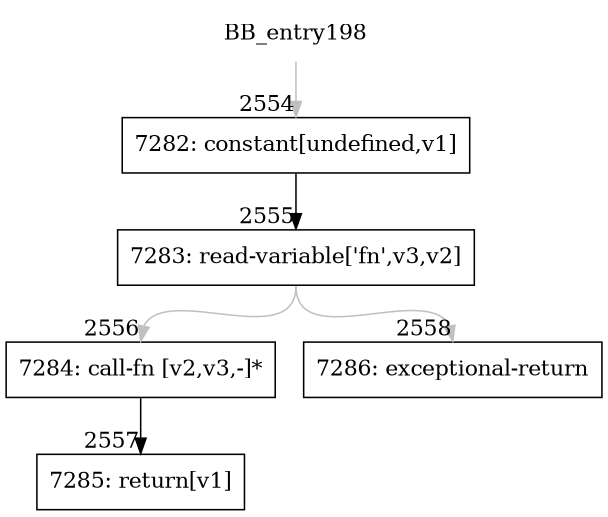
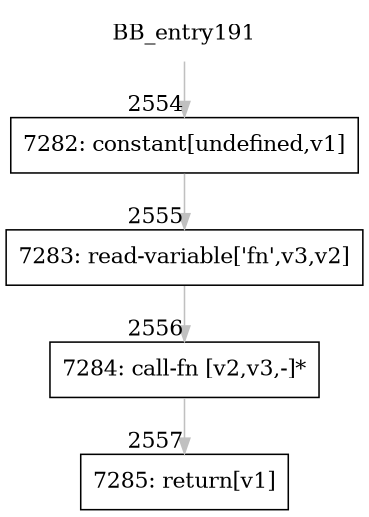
(296, 34) -> (184, 34)
(296, 194) -> (184, 194)
(453, 370) -> none
(141, 418) -> (184, 418)
